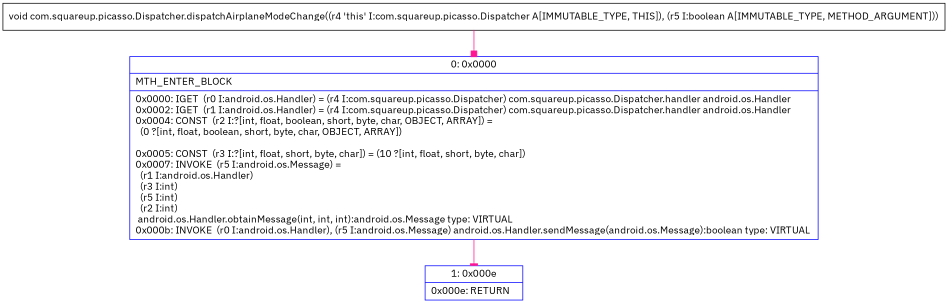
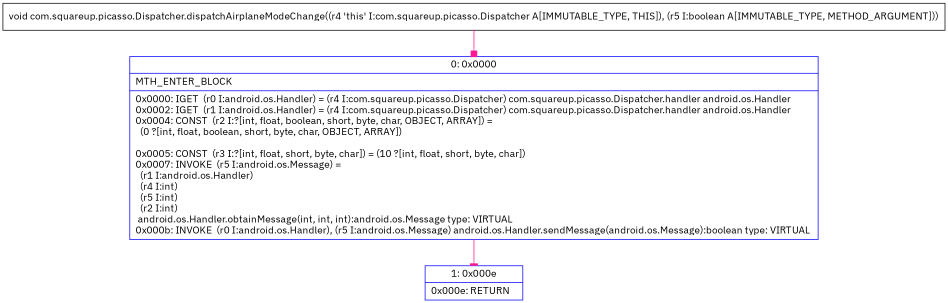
(157, 187) -> (157, 187)
